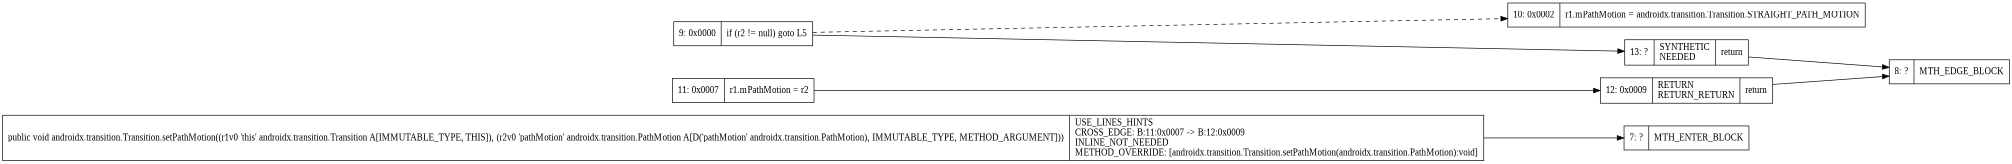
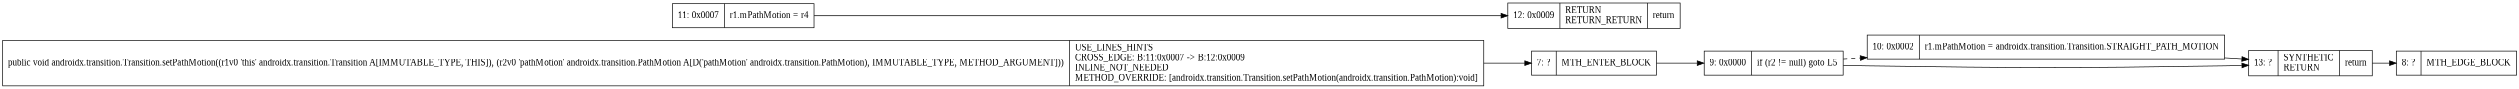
(1678, 57) -> (2302, 68)
none -> (2233, 58)
none -> (1677, 63)
(1828, 80) -> none
(769, 90) -> (769, 15)
